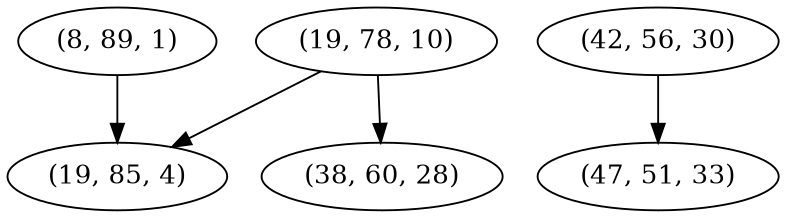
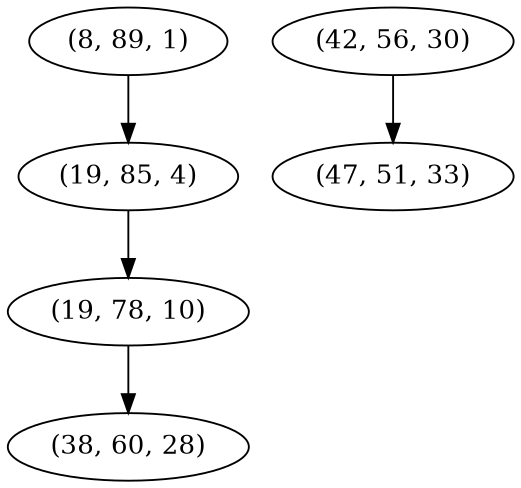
(255, 105) -> (128, 235)
